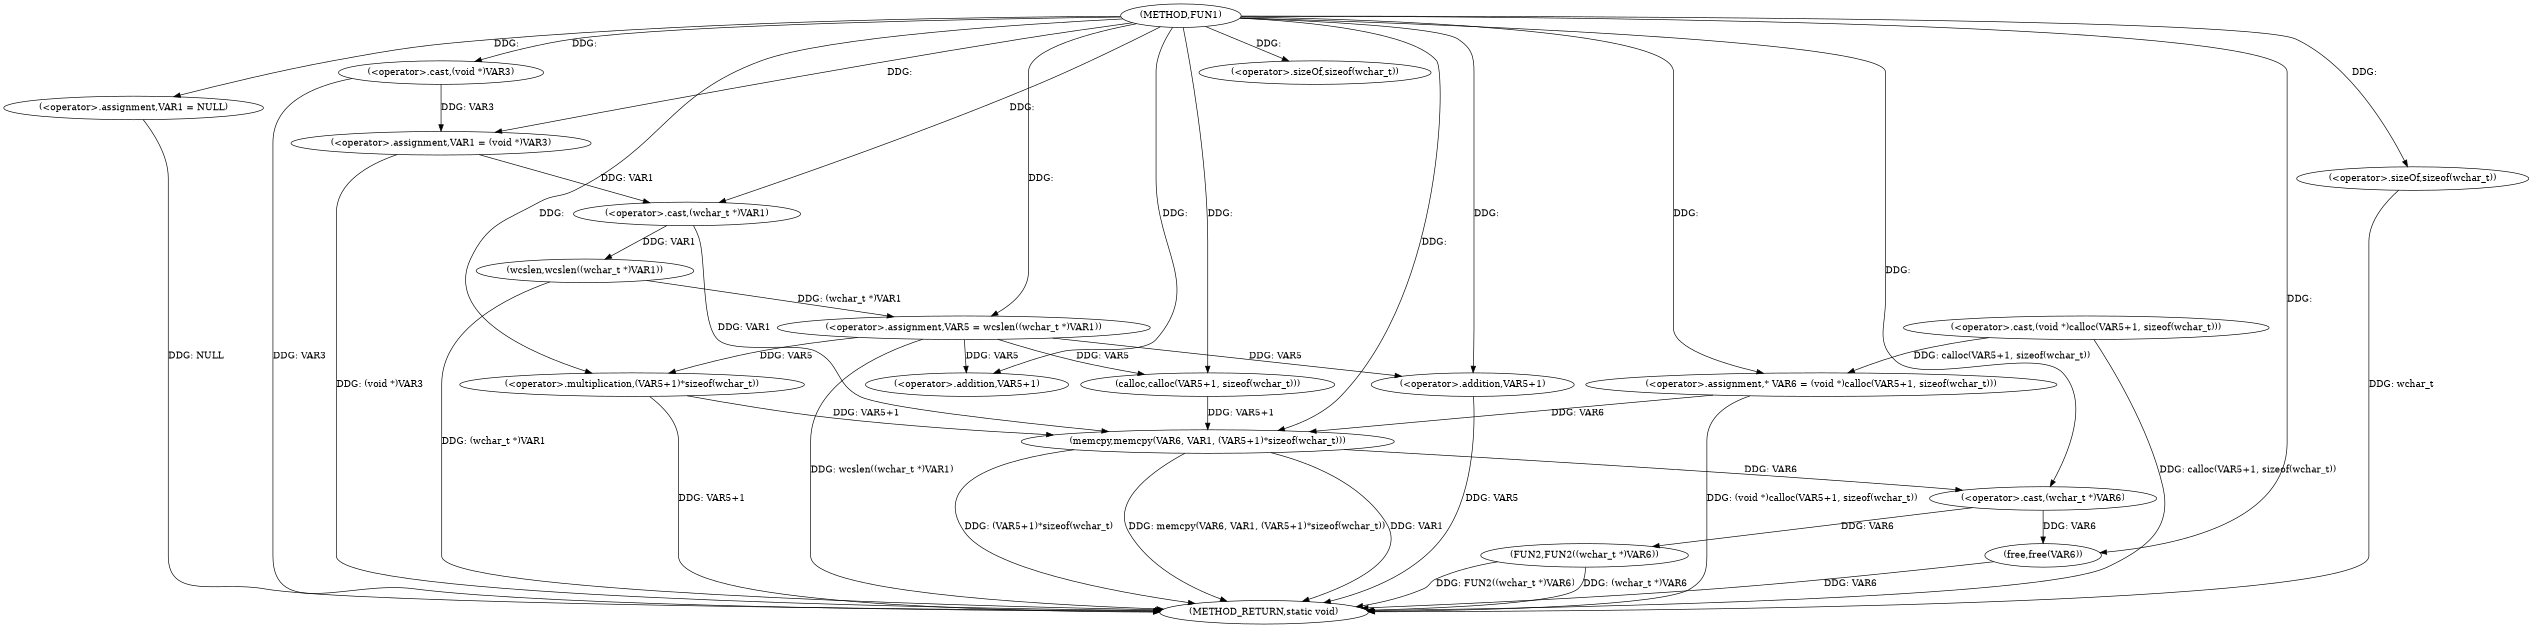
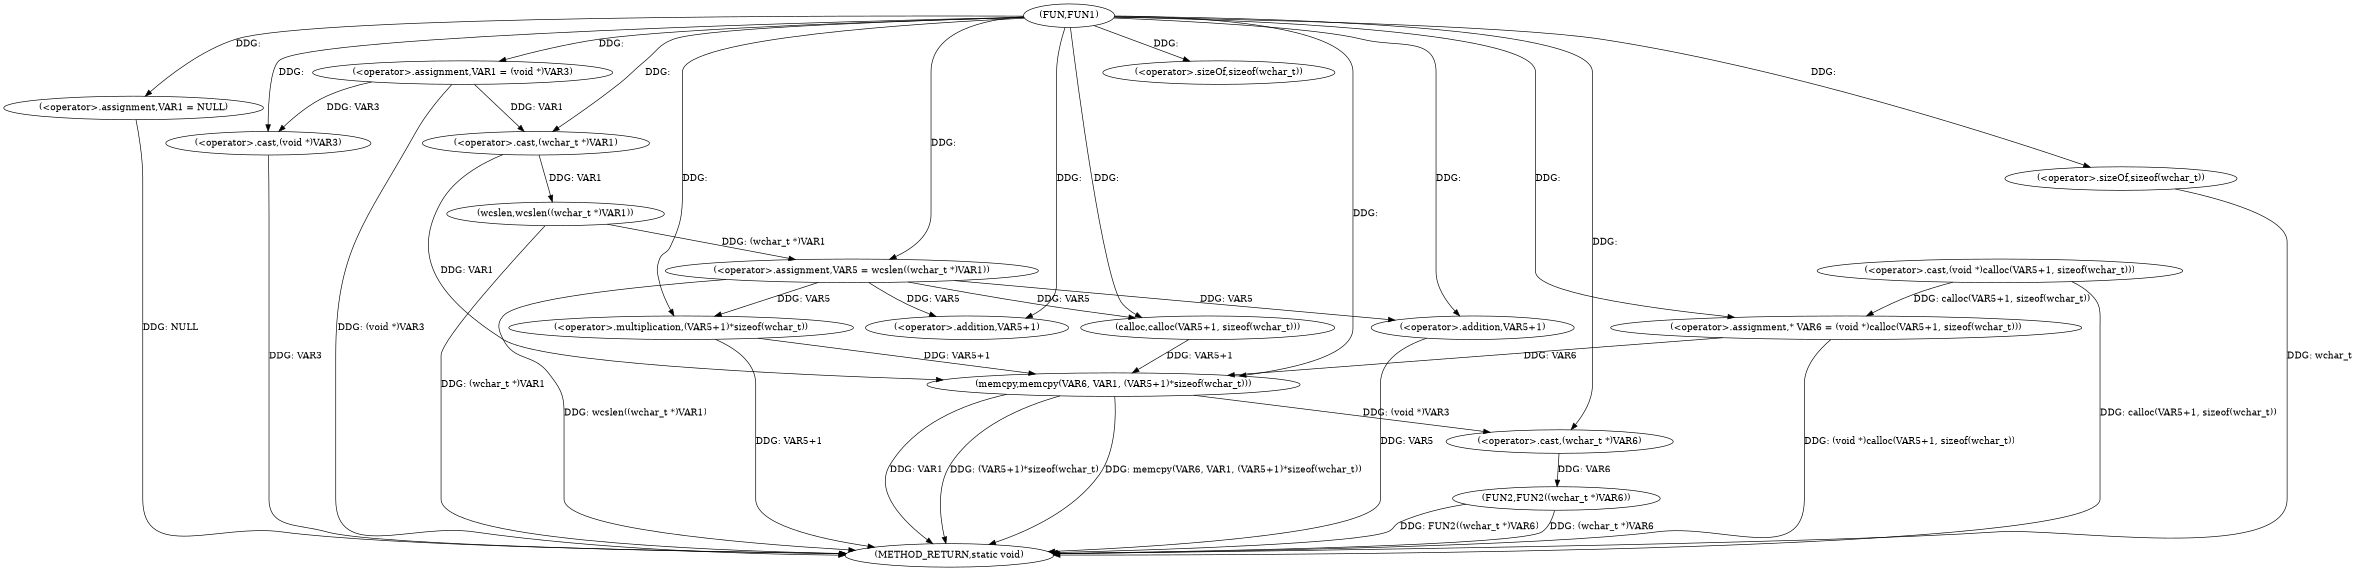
(1181, 16) -> (1069, 16)
(441, 105) -> (324, 97)
(1771, 470) -> (1406, 413)
(2043, 555) -> none
